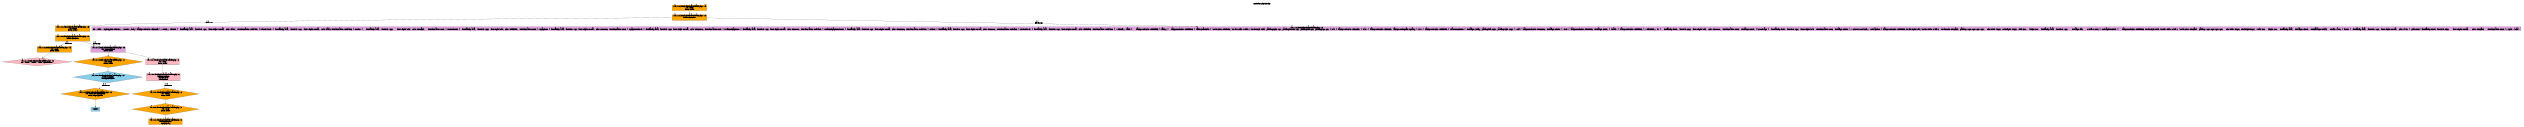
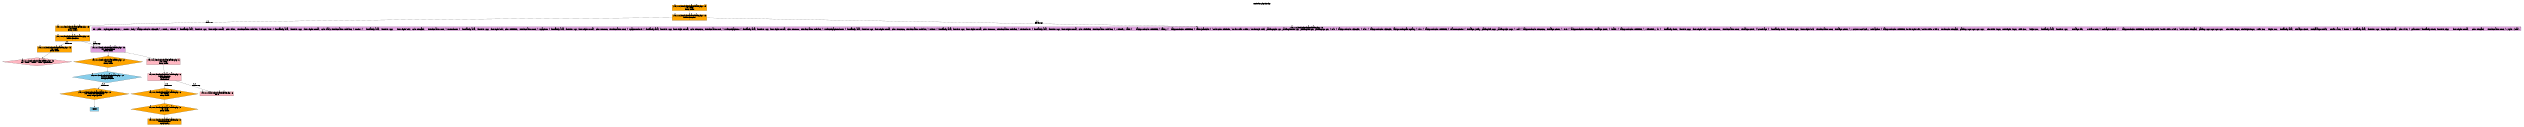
none -> (217, 94)
